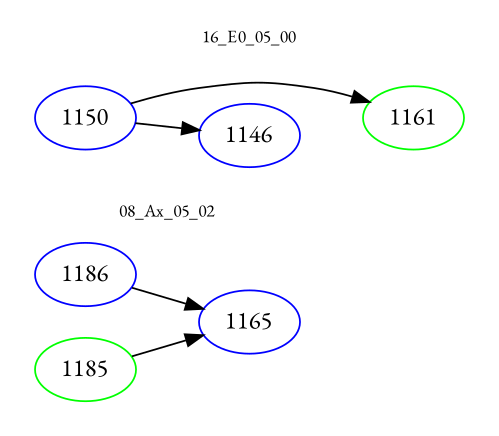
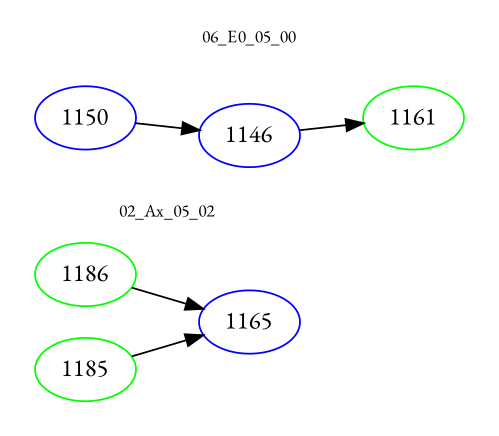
(250, 38) -> (250, 38)
(241, 83) -> (323, 128)
(168, 212) -> (168, 212)
(86, 275) -> (86, 275)
